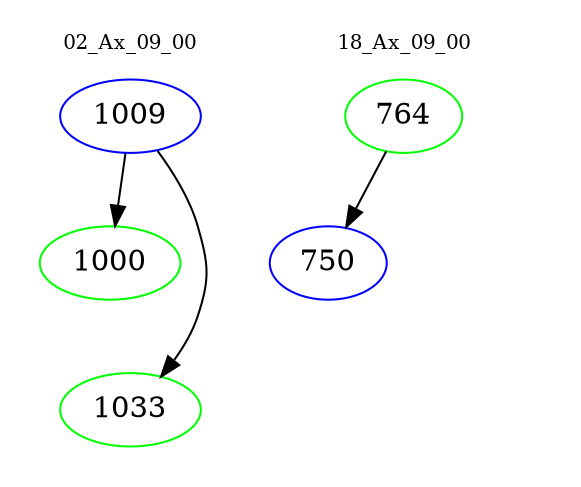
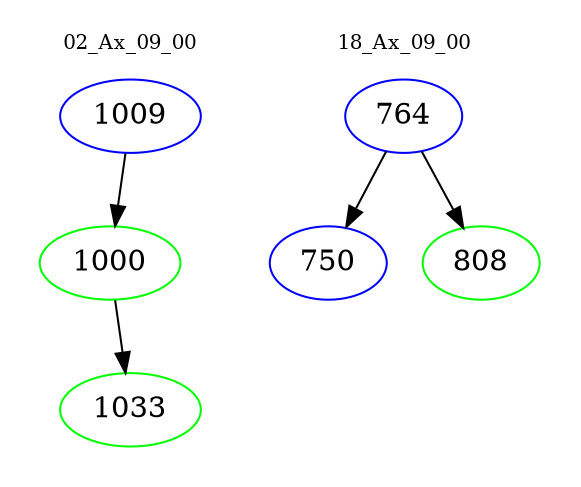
(404, 116) -> (404, 116)
(205, 253) -> (119, 326)
none -> (481, 263)
